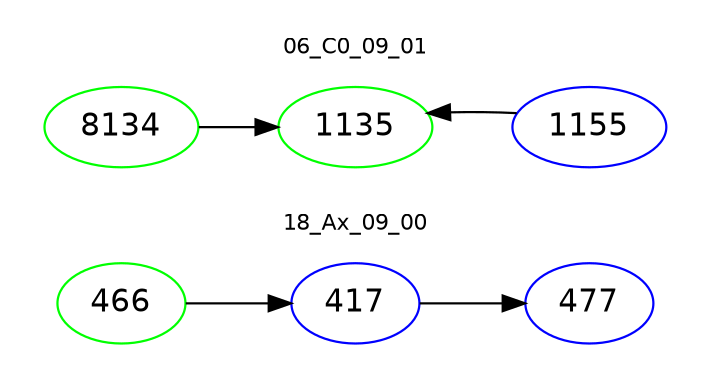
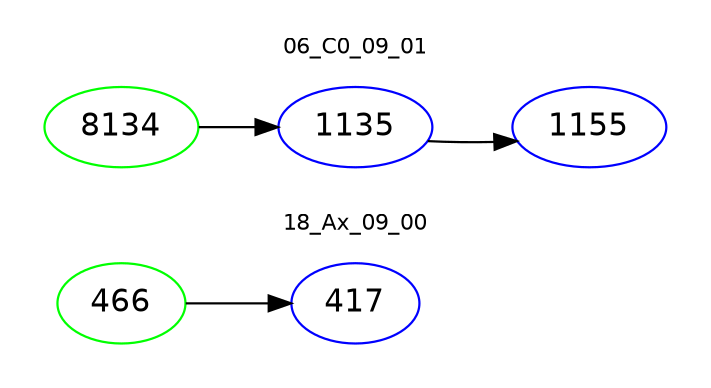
(483, 112) -> (461, 142)
(355, 127) -> (355, 127)
(589, 303) -> none
